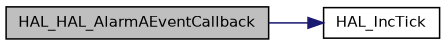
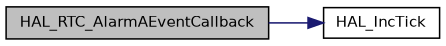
(137, 23) -> (137, 23)
